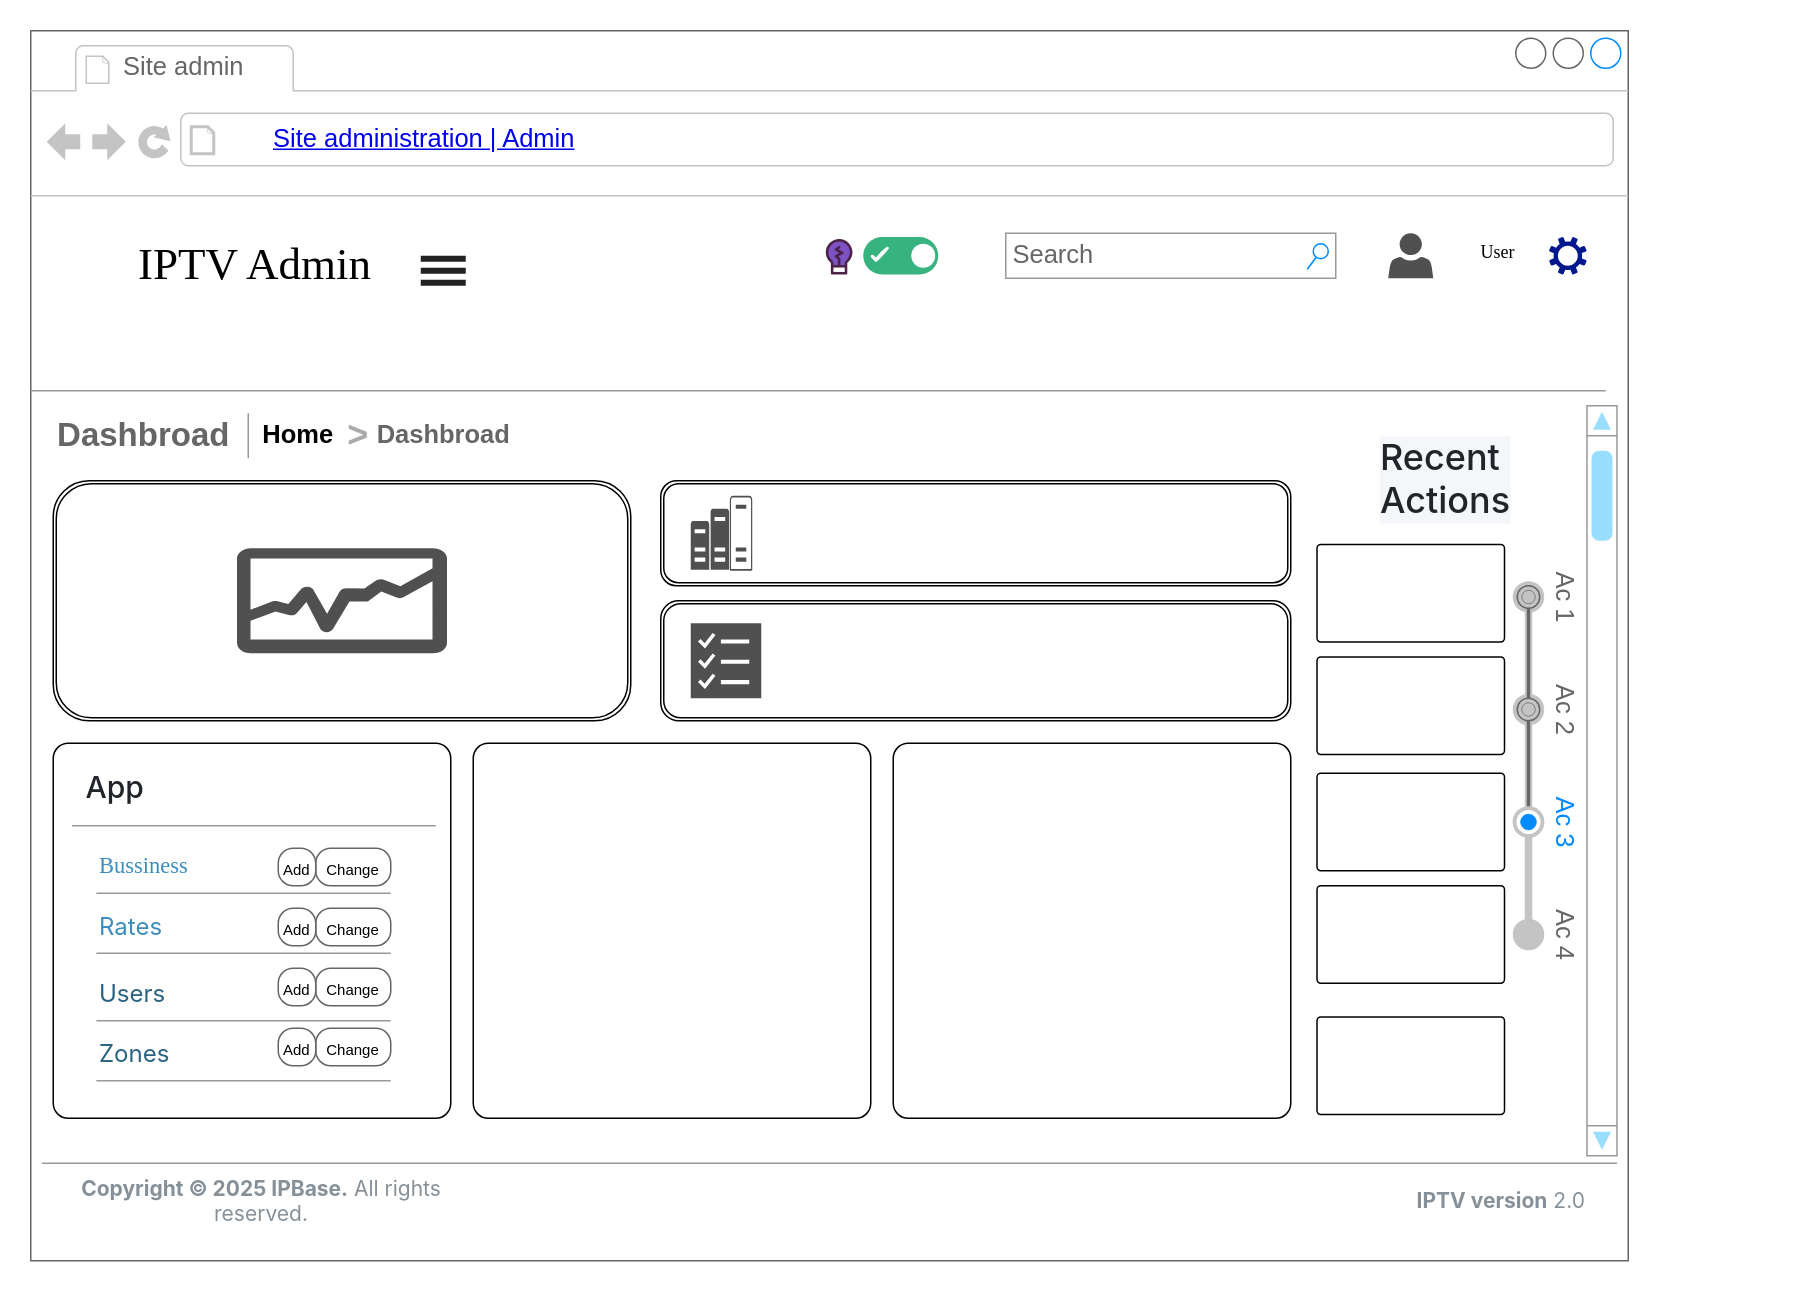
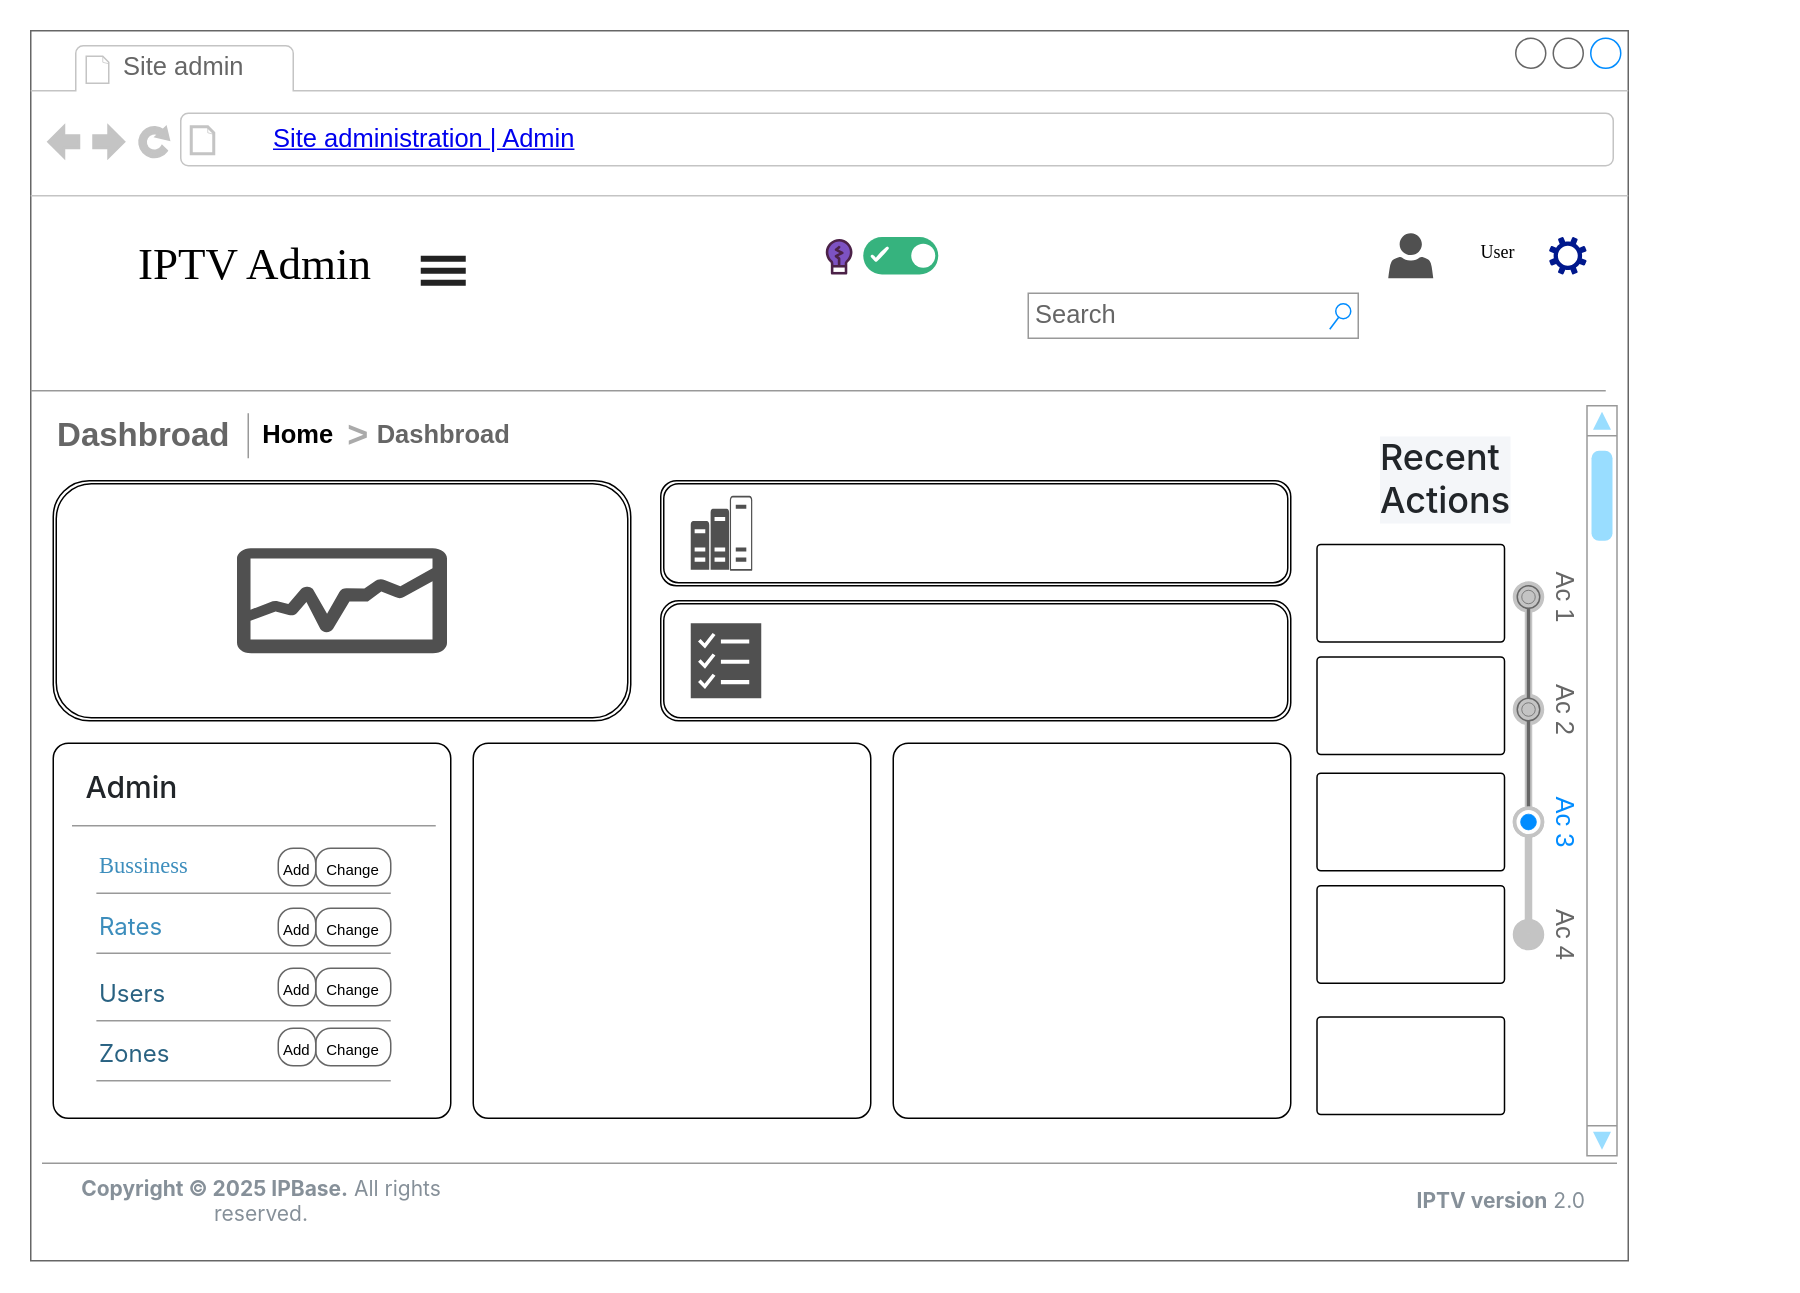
(1171, 256) -> (1193, 316)
(105, 784) -> (115, 784)
